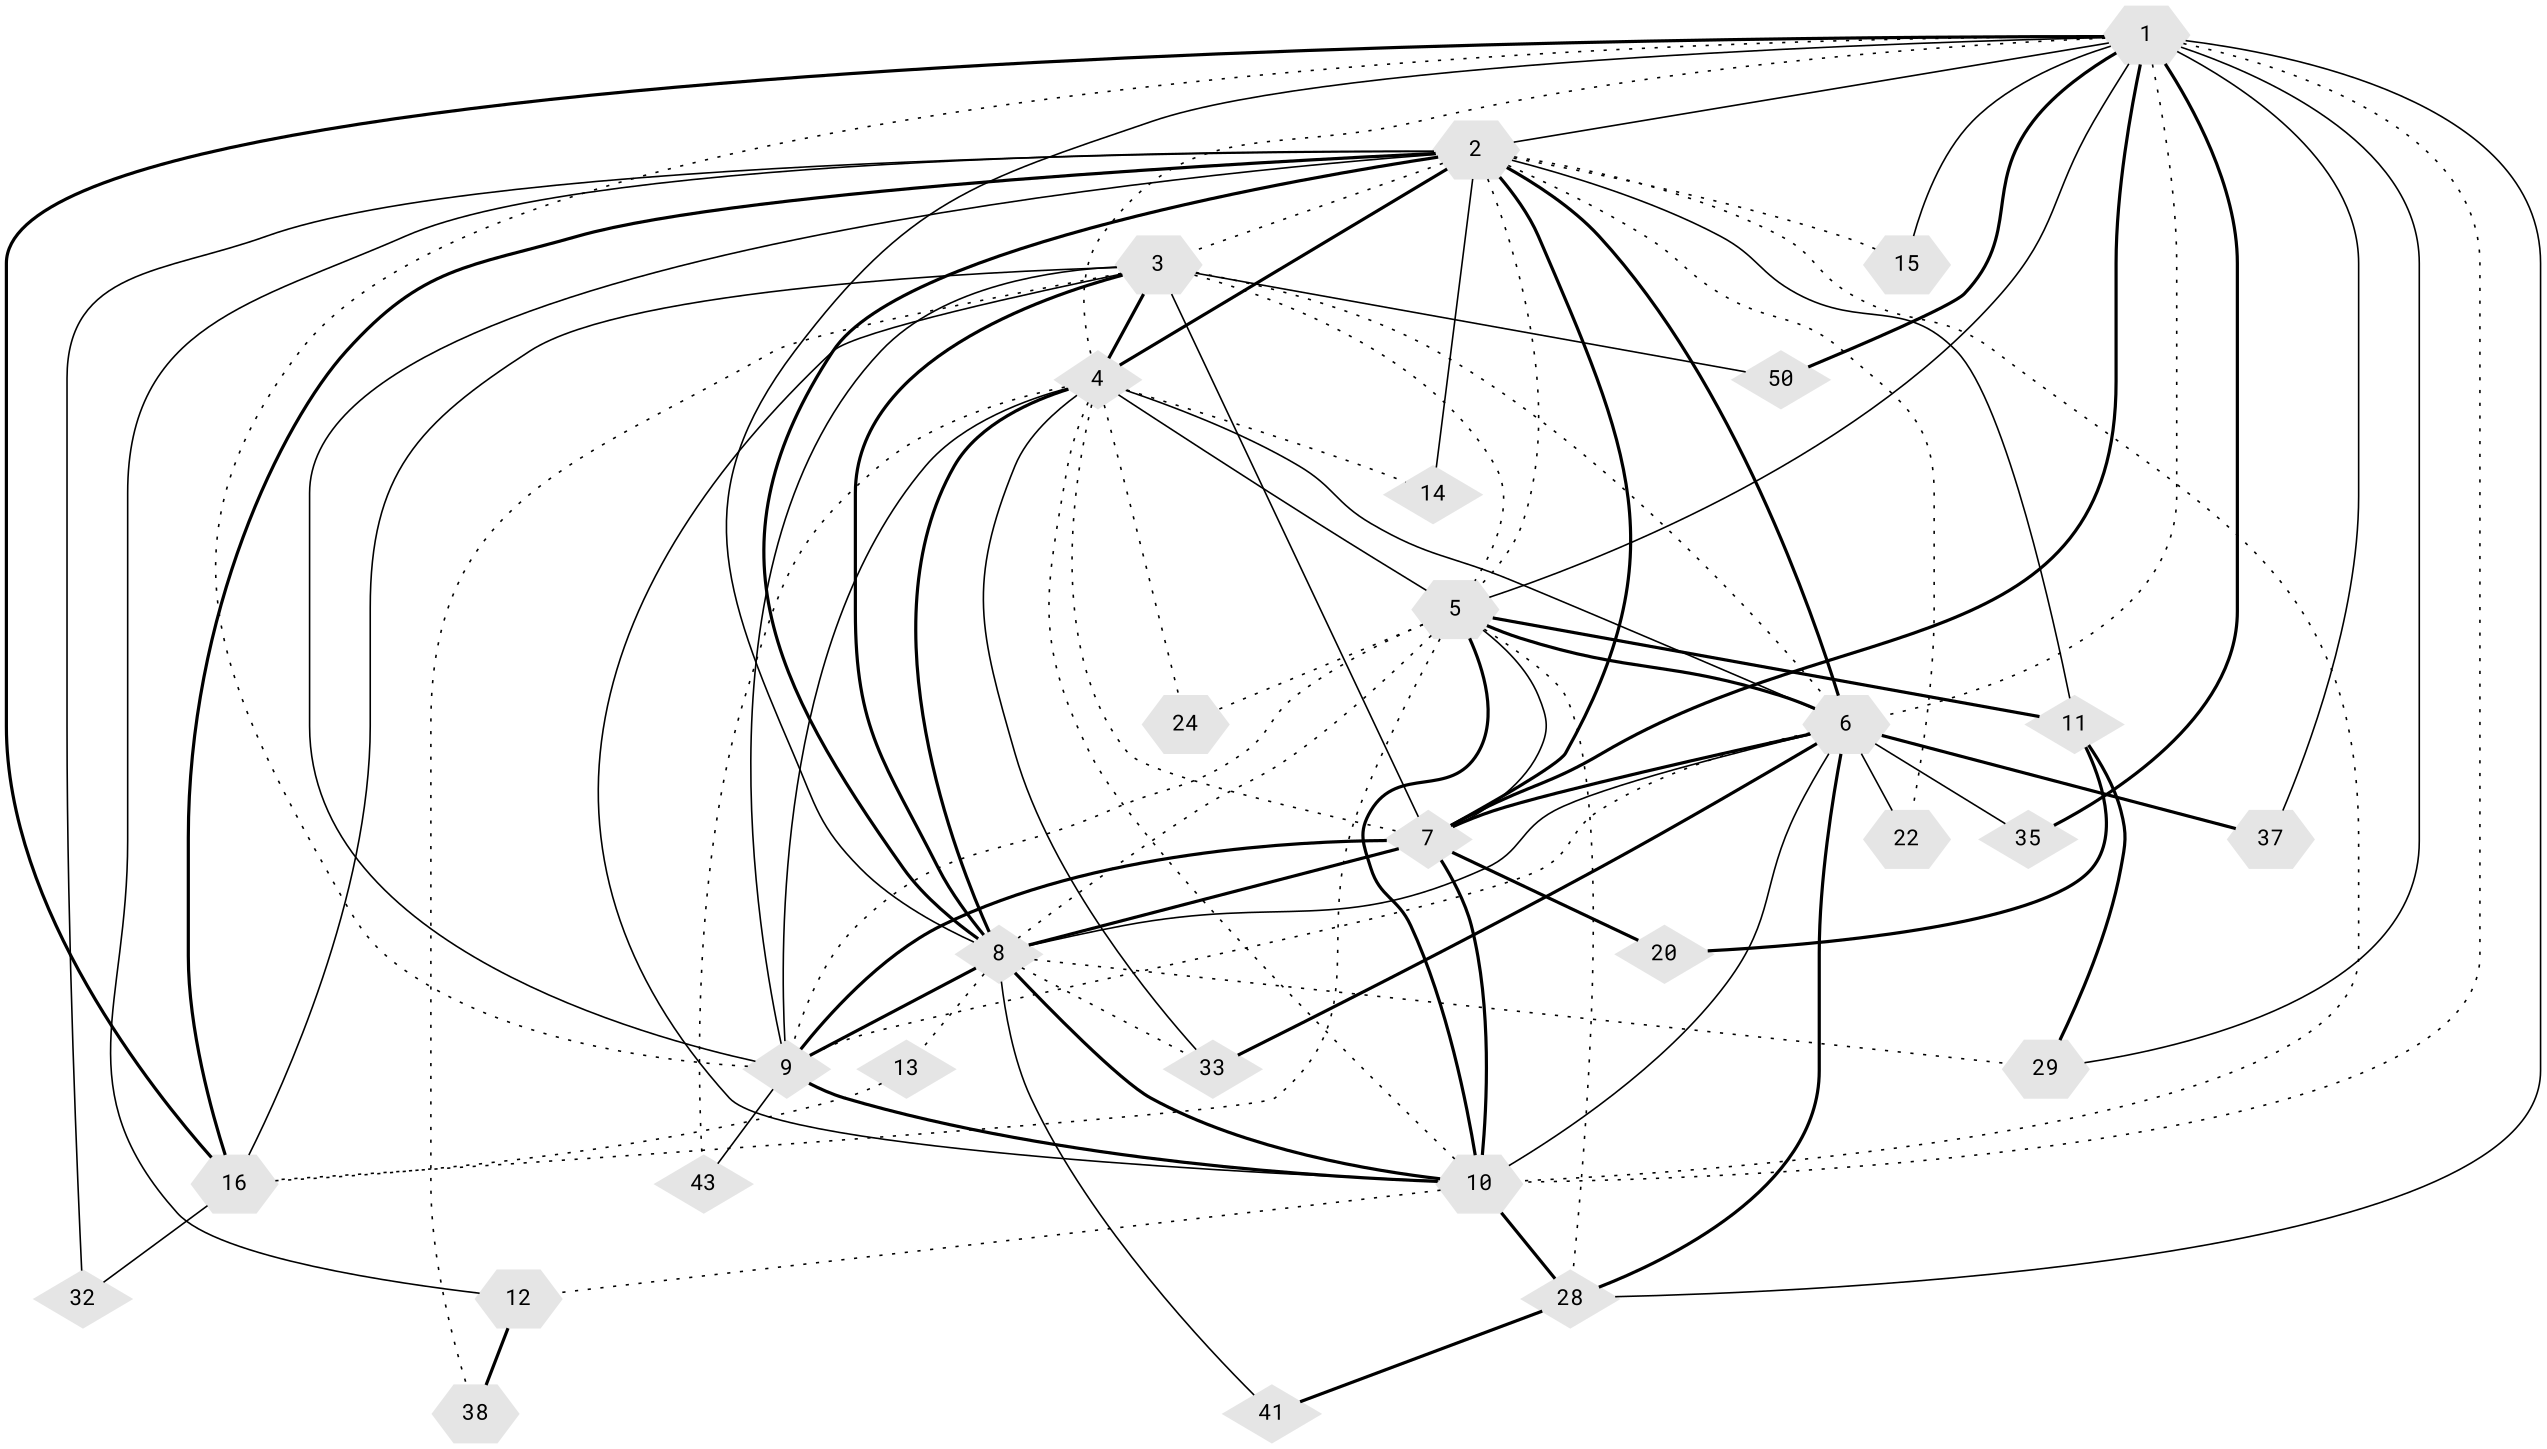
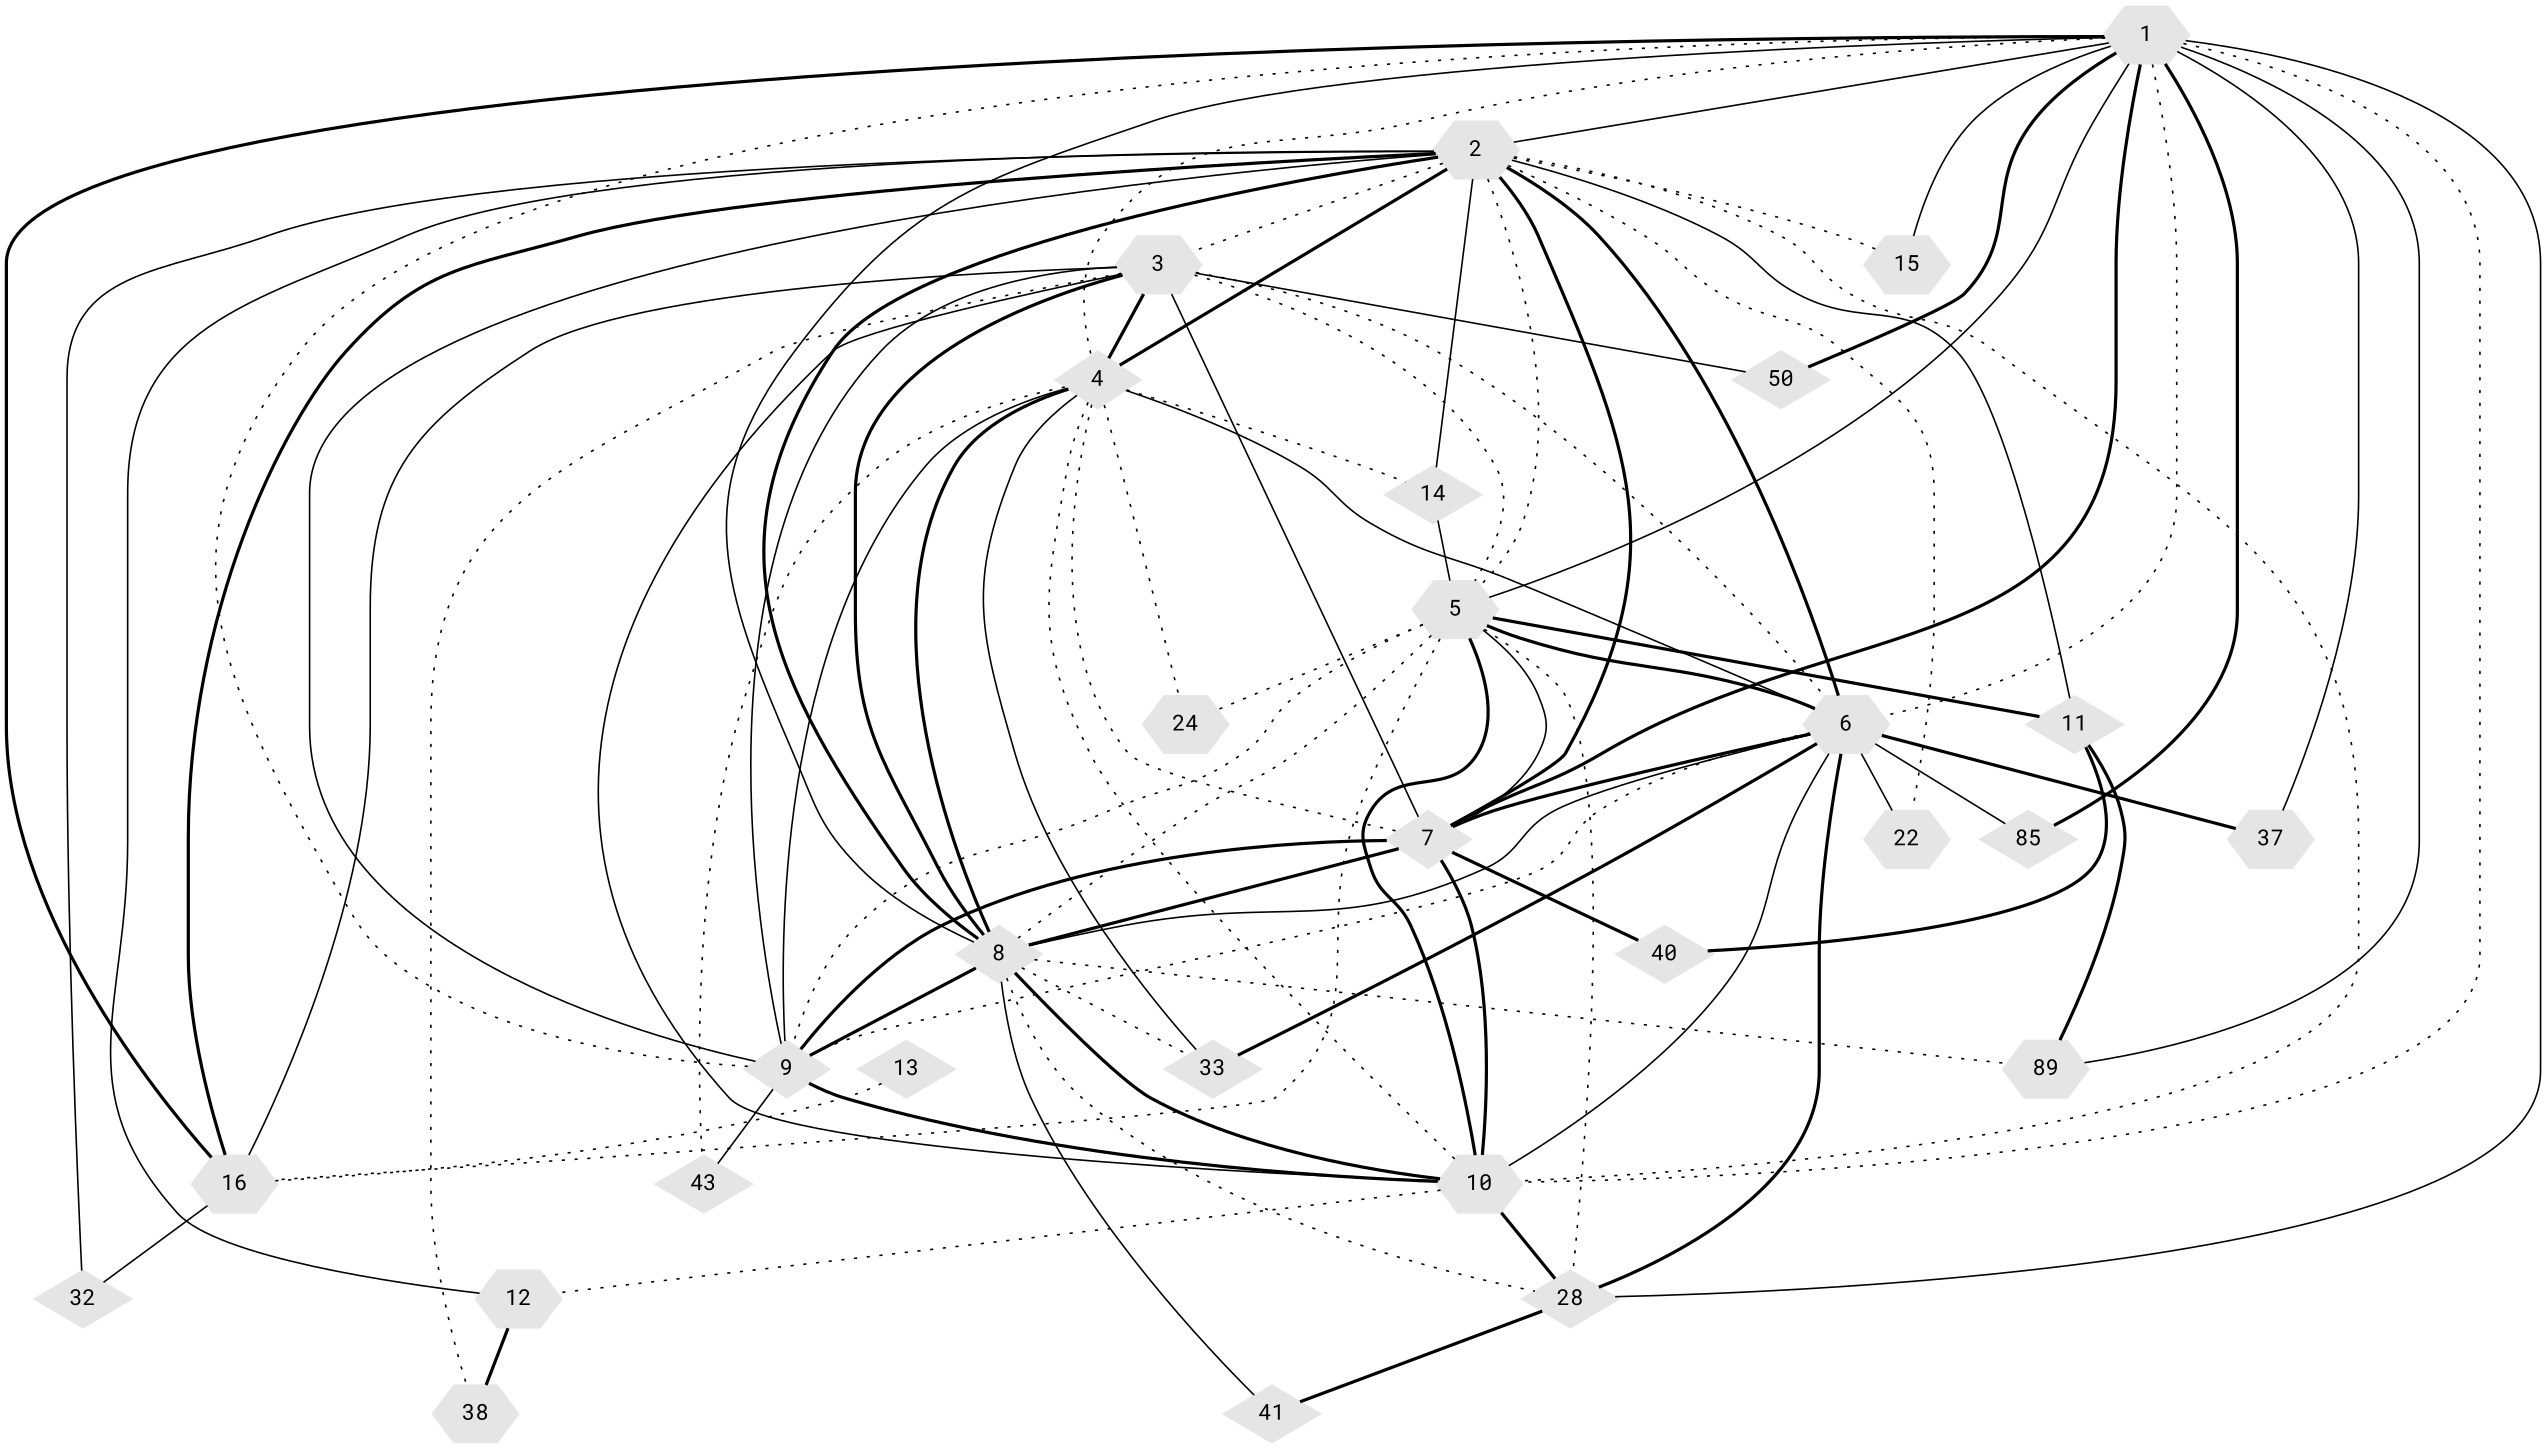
(1279, 499) -> (1443, 545)
(2028, 839) -> (2028, 839)
(1664, 954) -> (1664, 954)
(962, 1000) -> (1231, 1192)
(2046, 1069) -> (2046, 1069)
